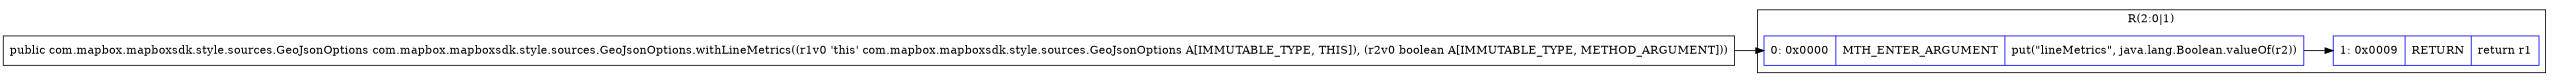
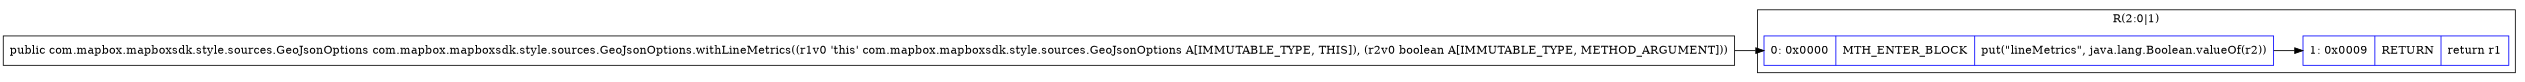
(1920, 50) -> (1905, 50)
